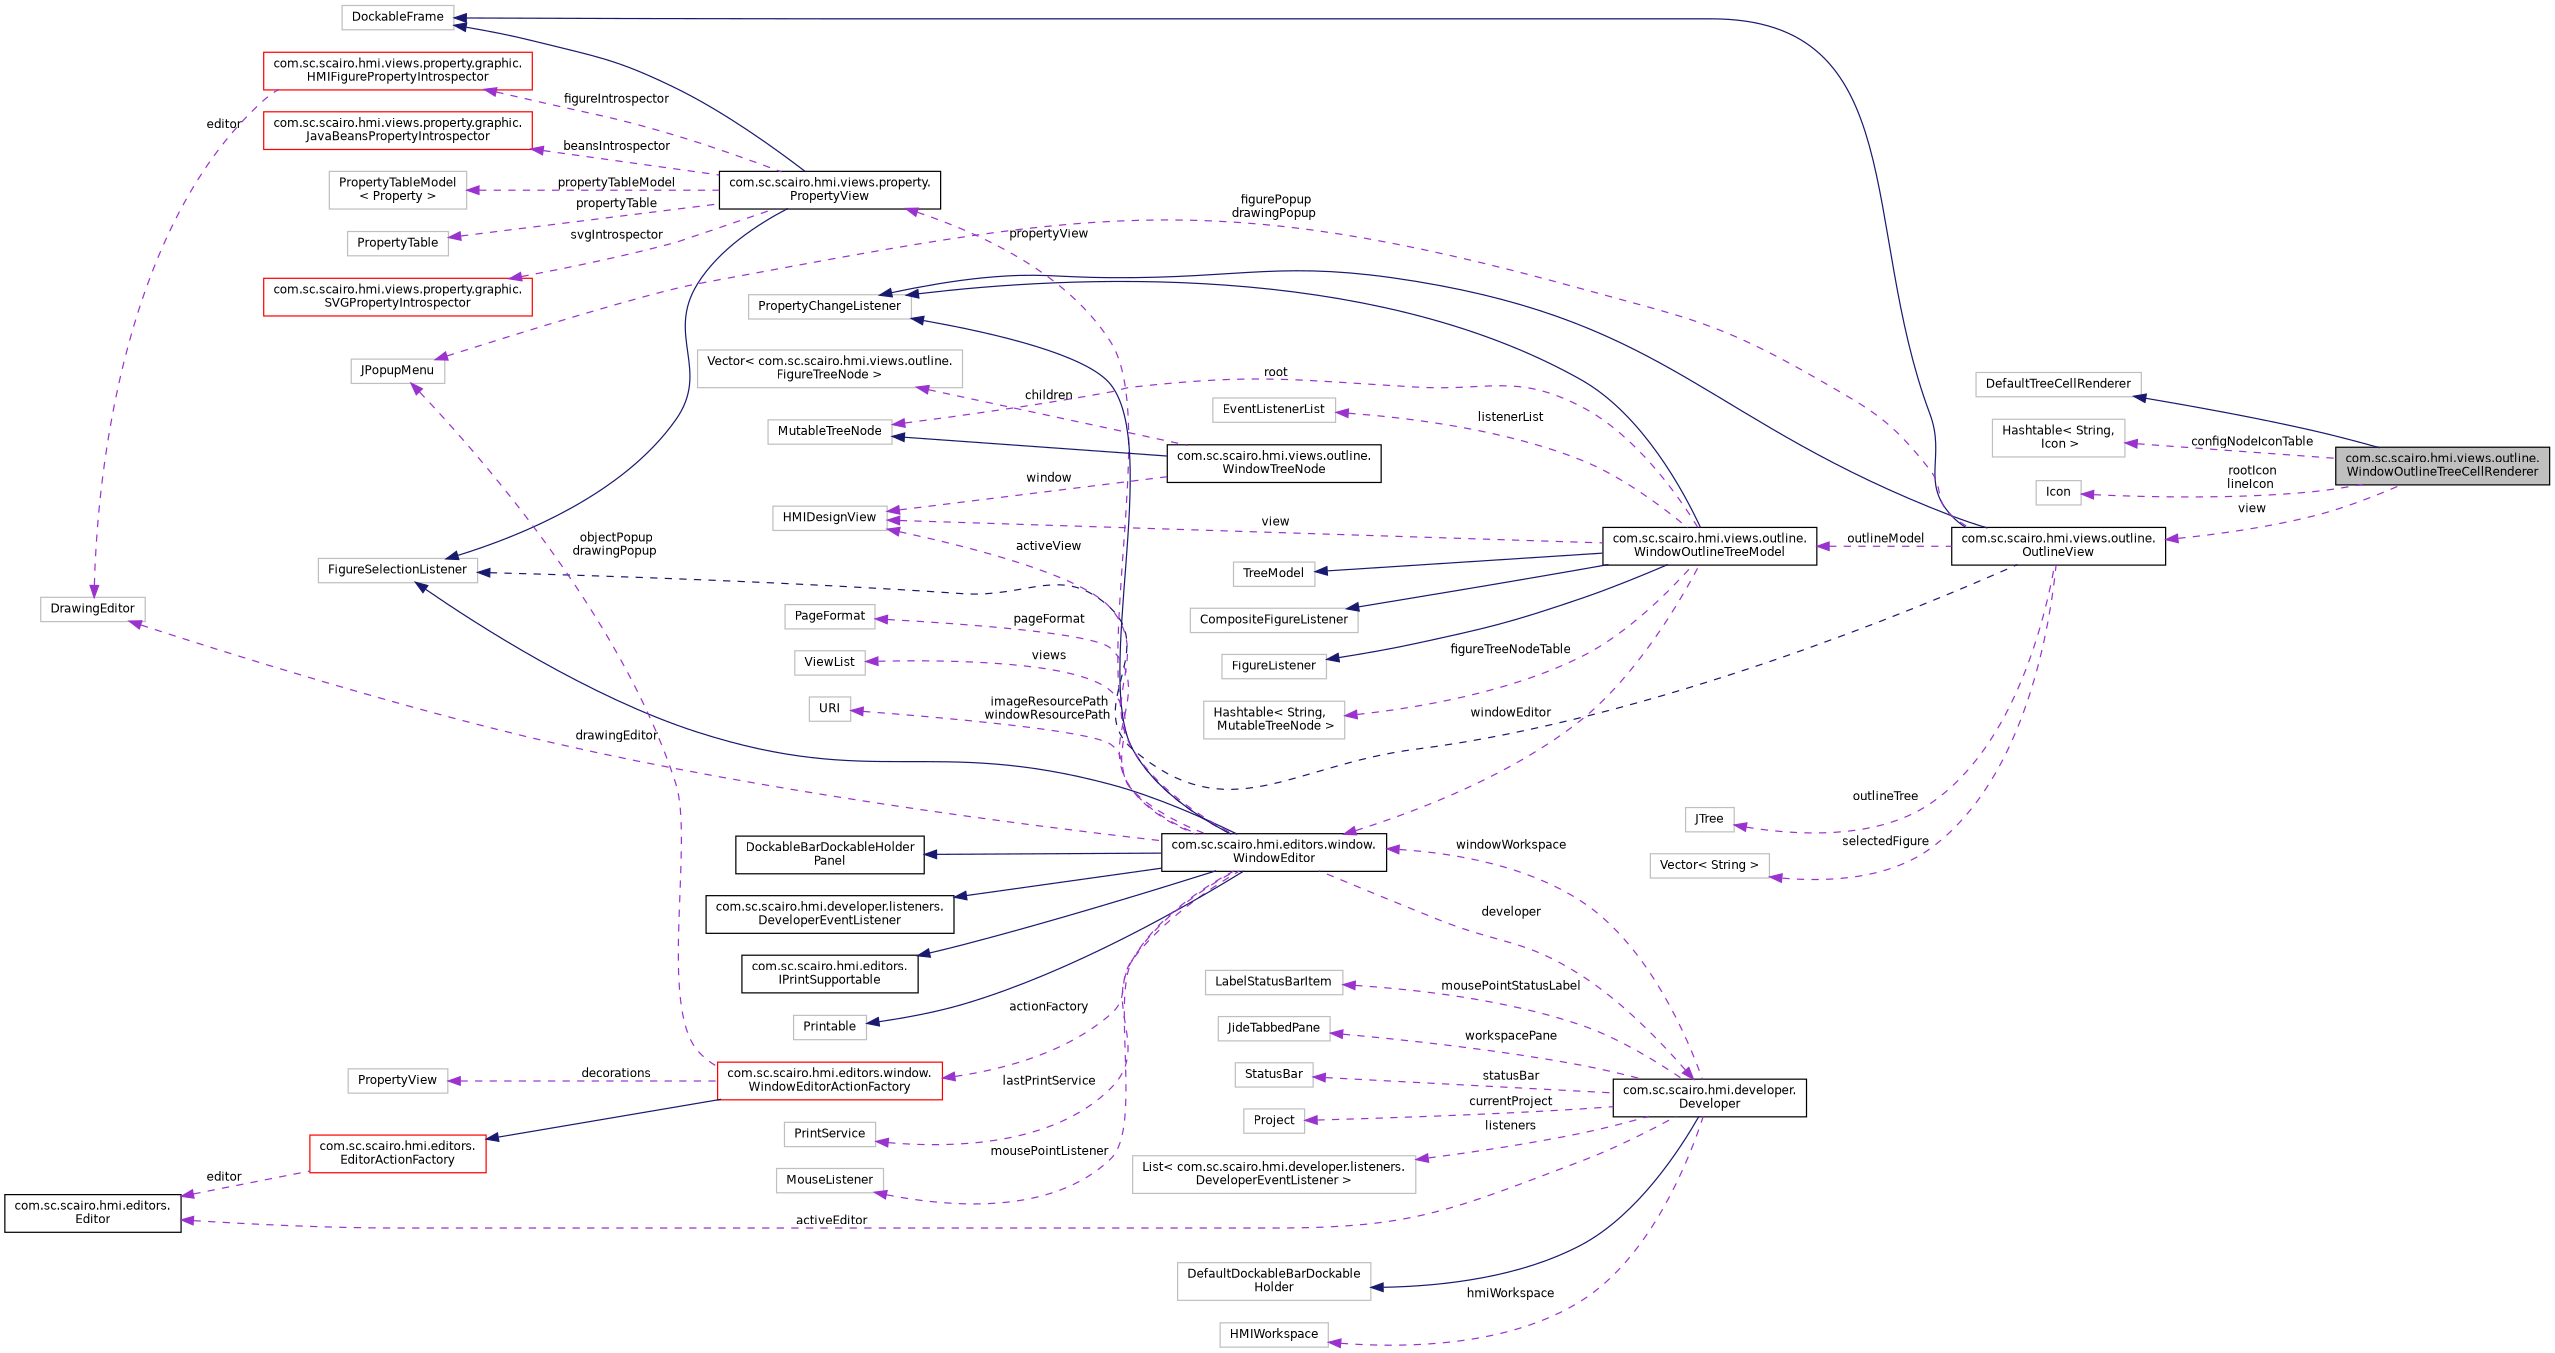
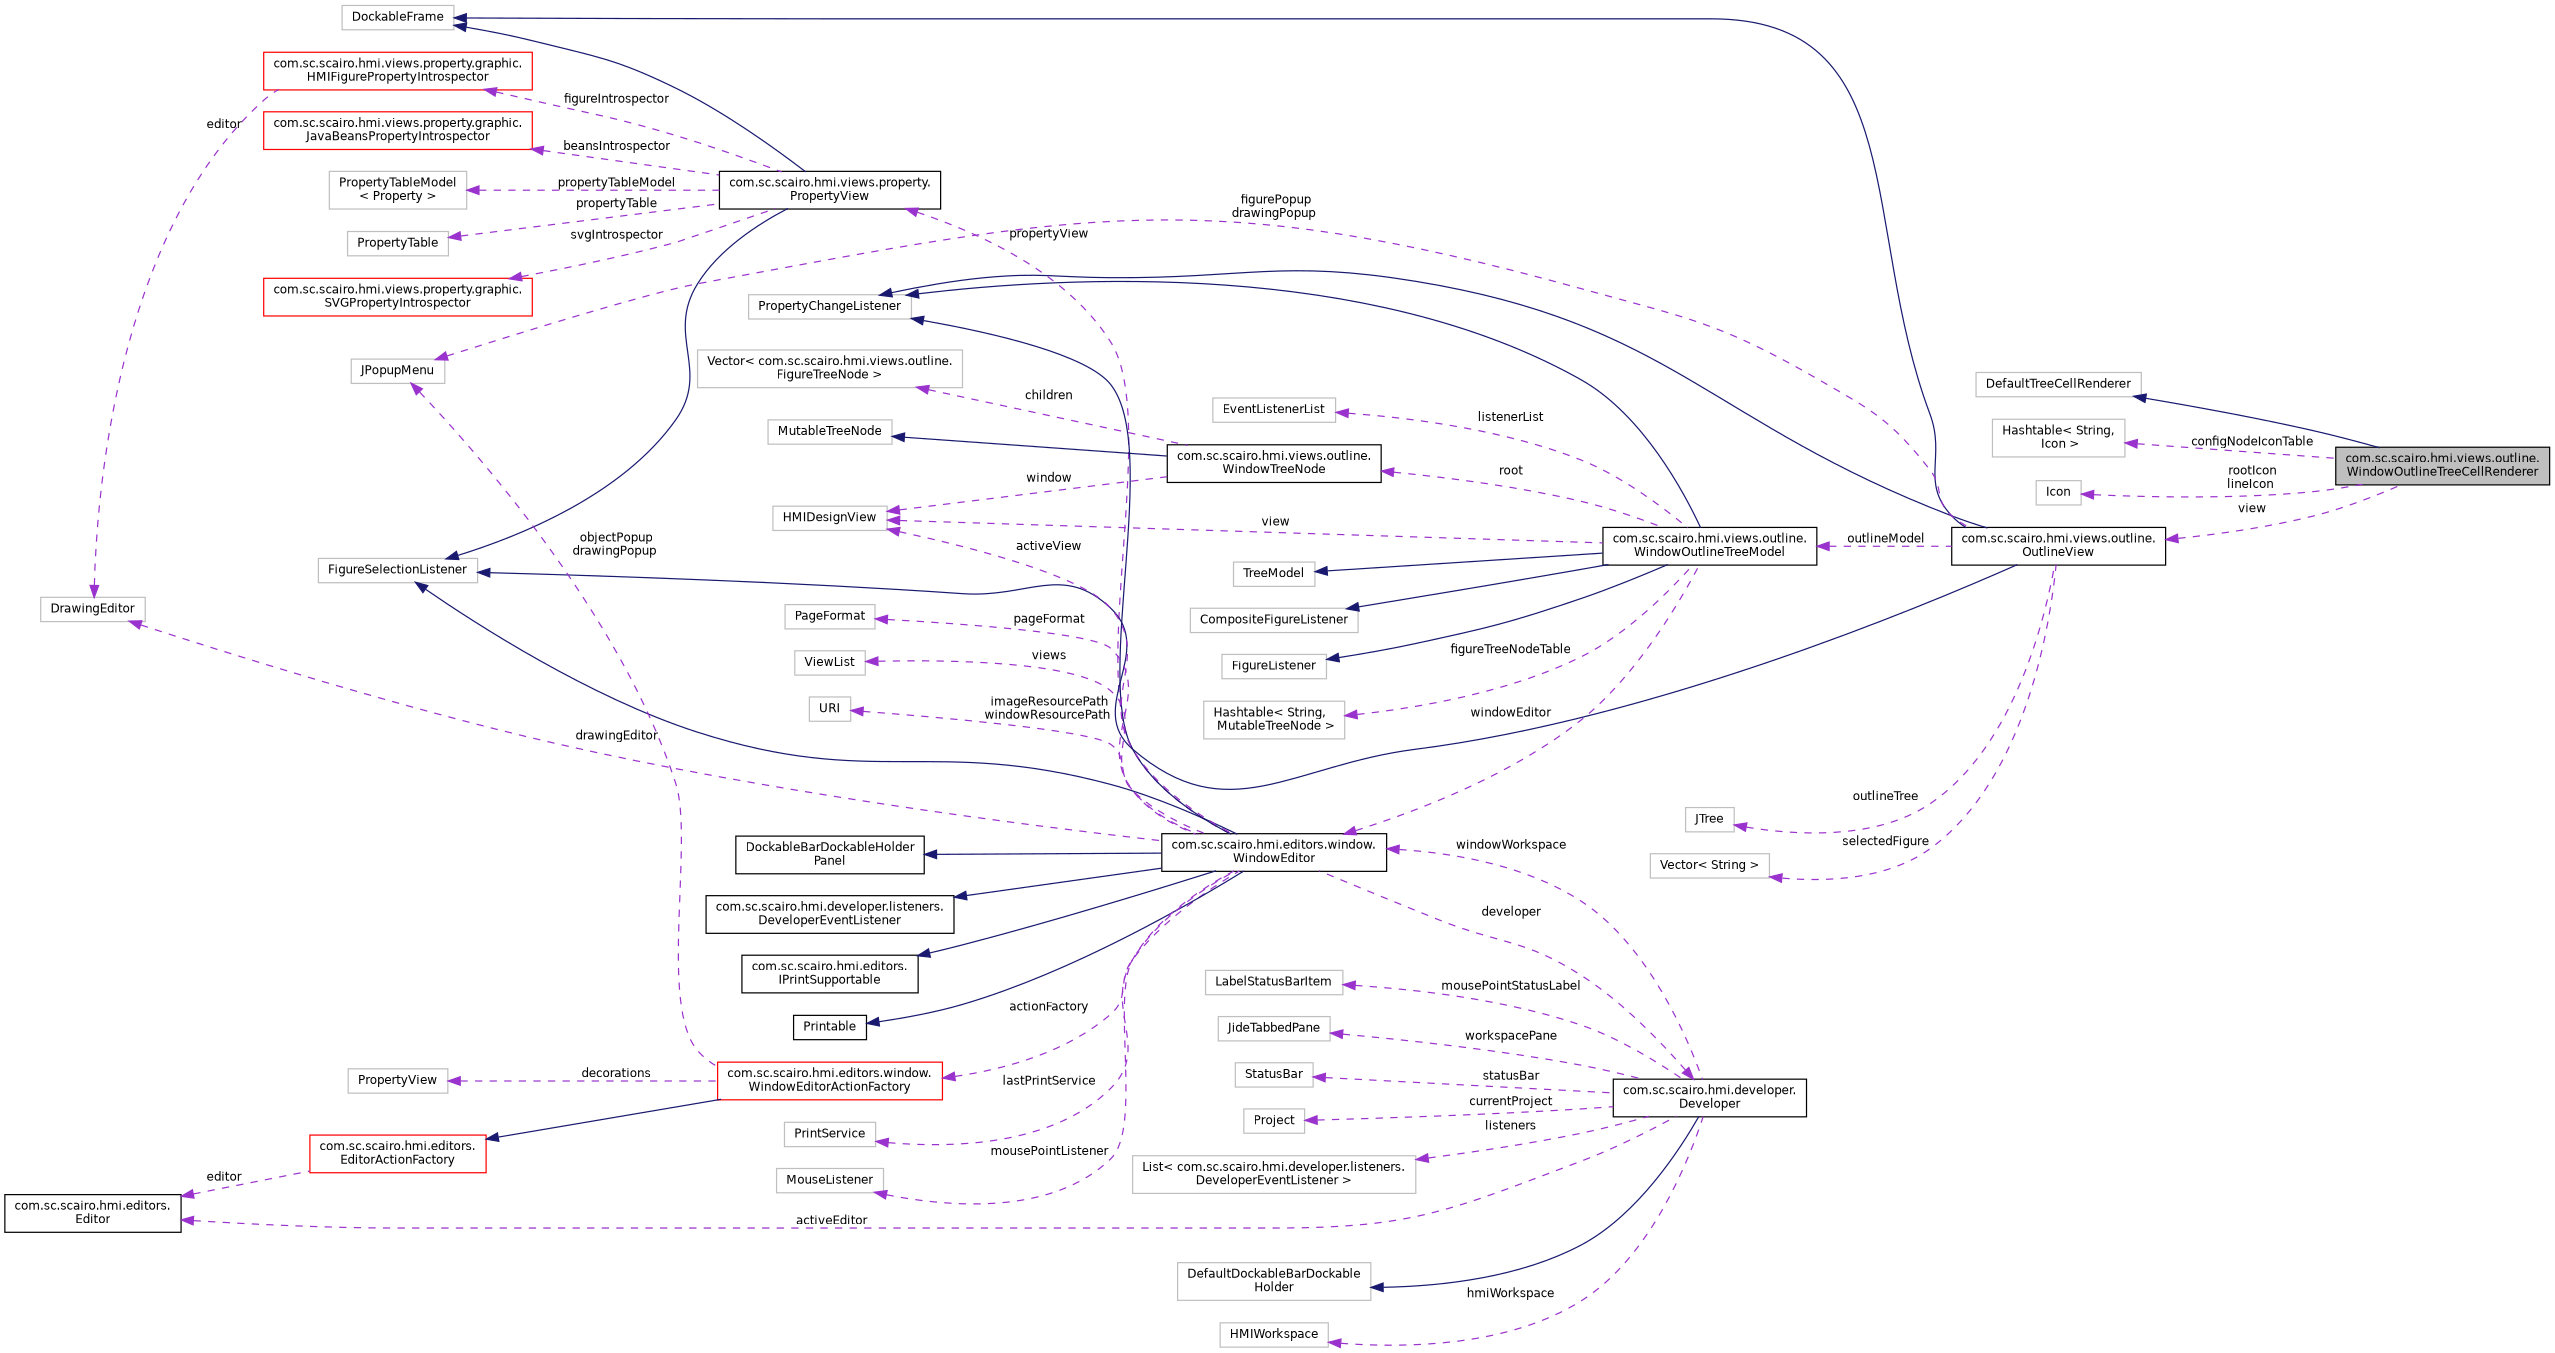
(1328, 382) -> (1531, 491)
(1197, 785) -> (1197, 785)
(830, 1028) -> (830, 1028)
